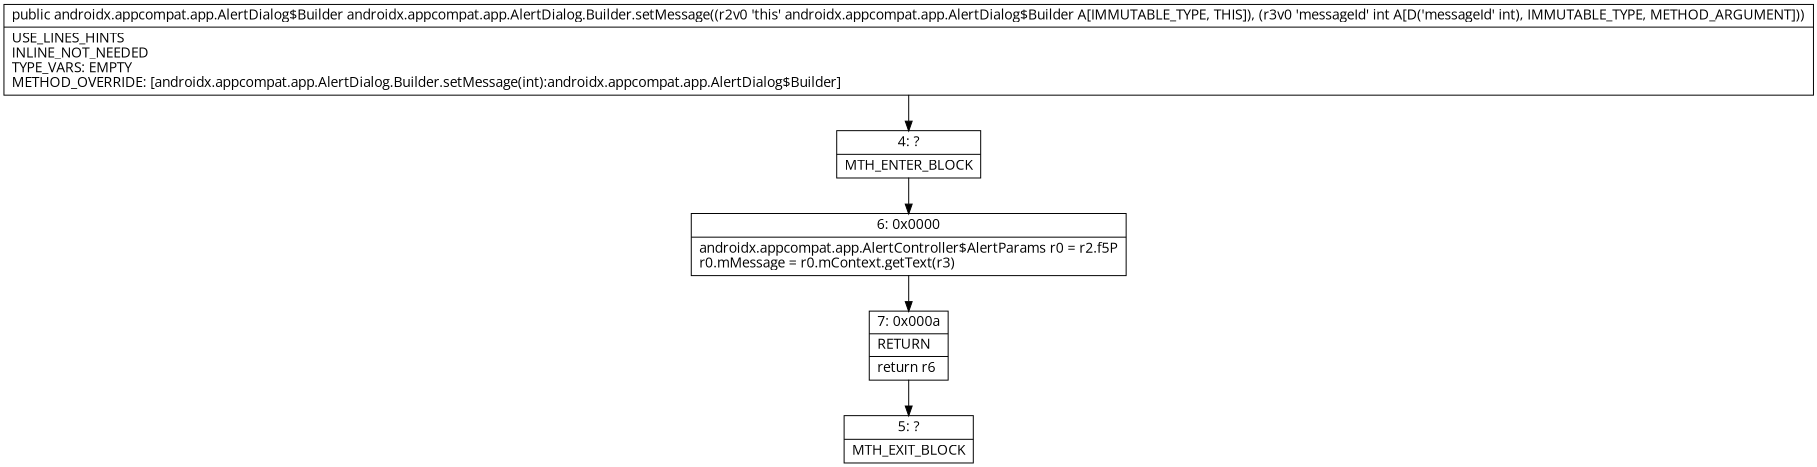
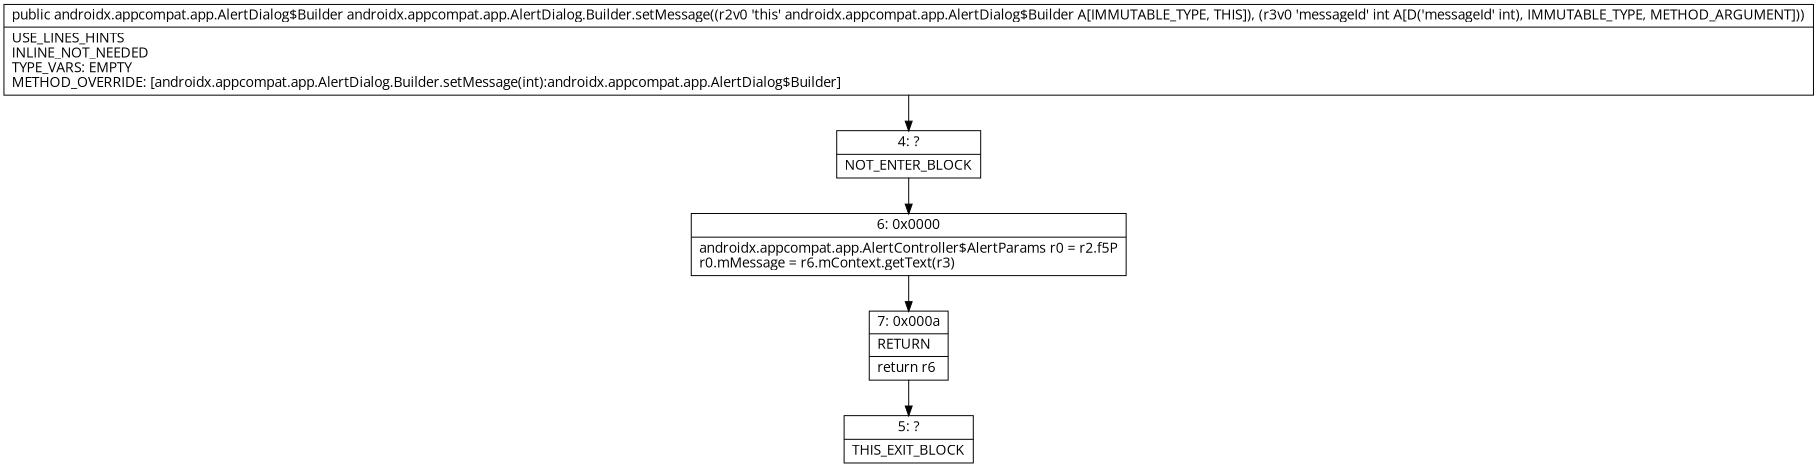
(909, 166) -> (908, 166)
(827, 263) -> (827, 263)
(909, 451) -> (908, 451)
